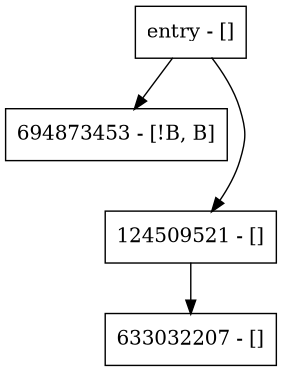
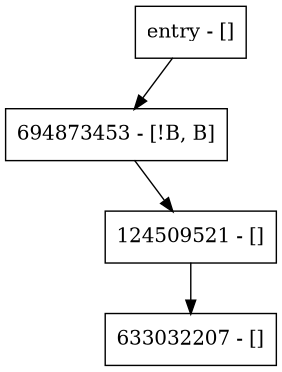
(244, 128) -> (149, 180)
